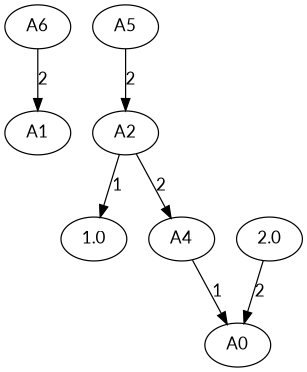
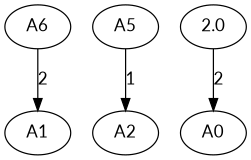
(131, 80) -> (131, 80)
(94, 239) -> none
(182, 239) -> none
